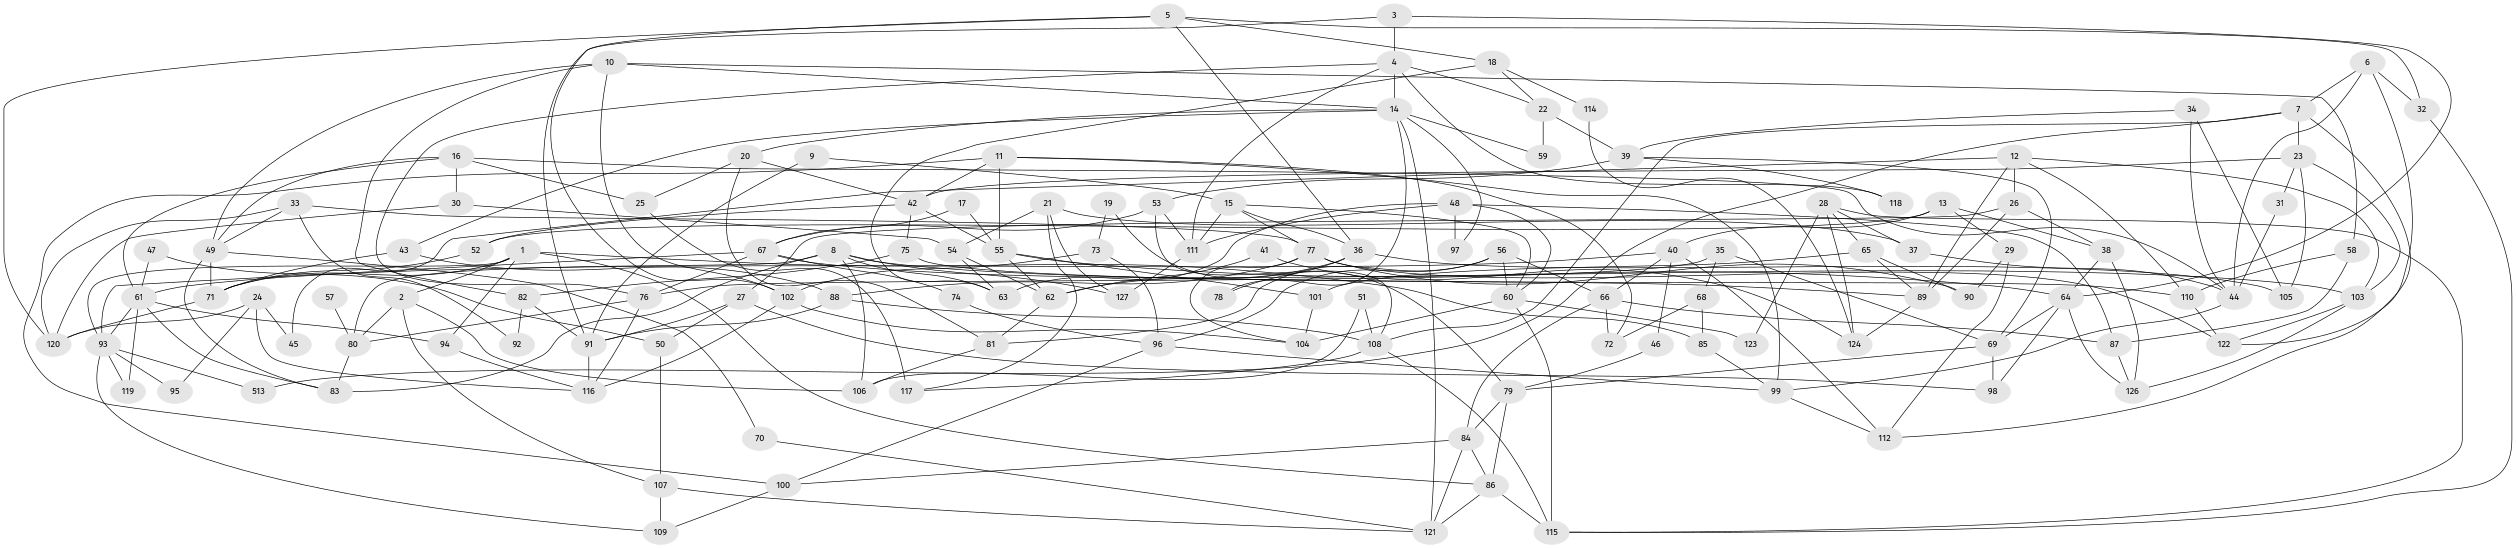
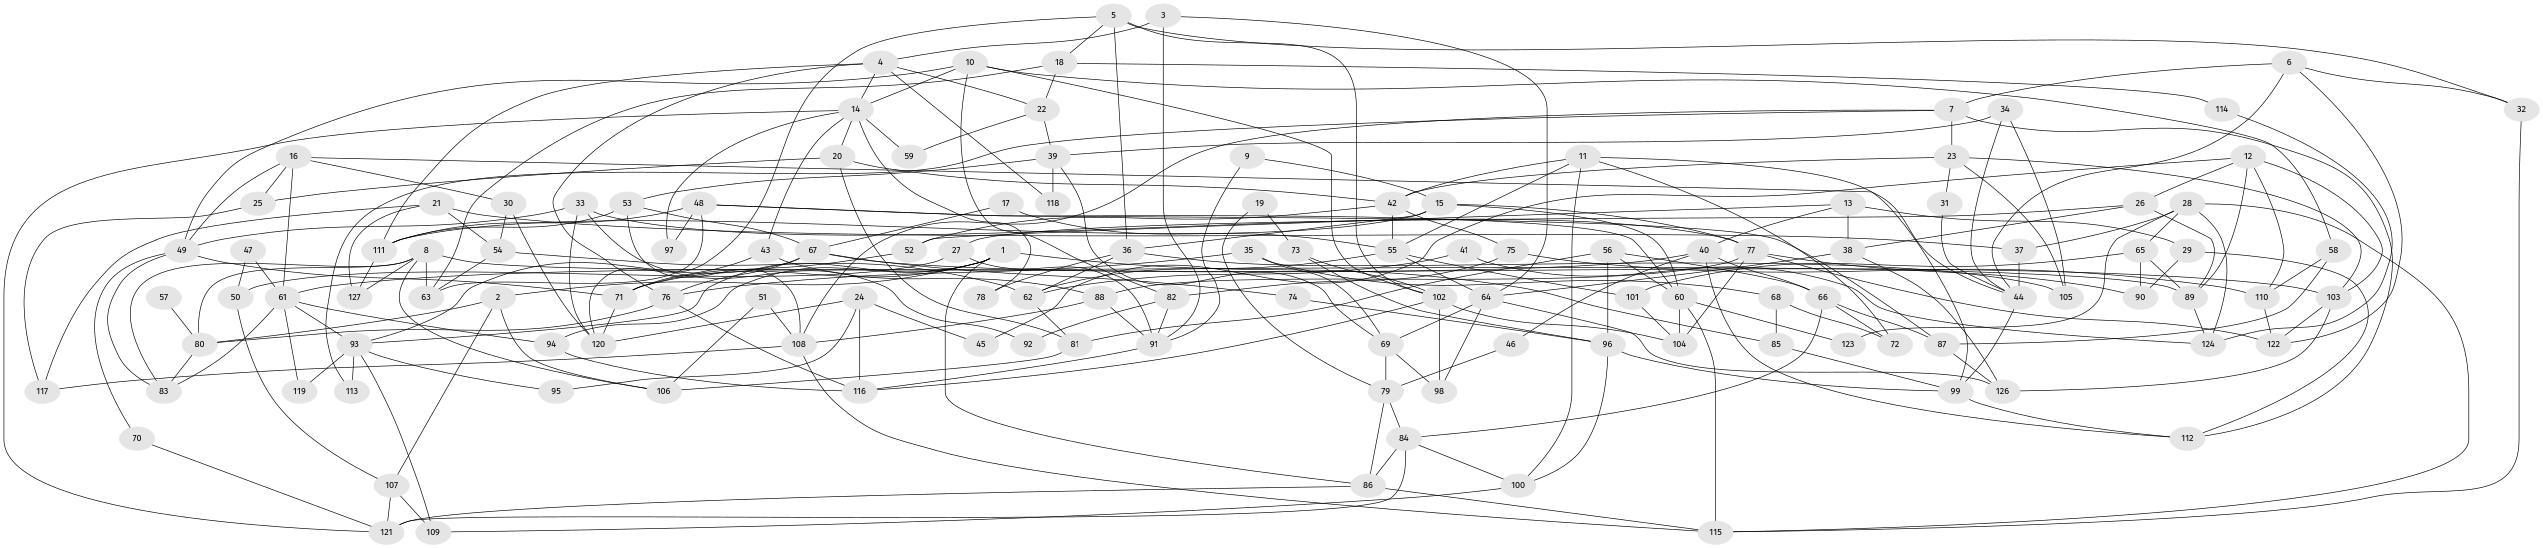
(1361, 374) -> (1439, 345)
(258, 392) -> (352, 392)
